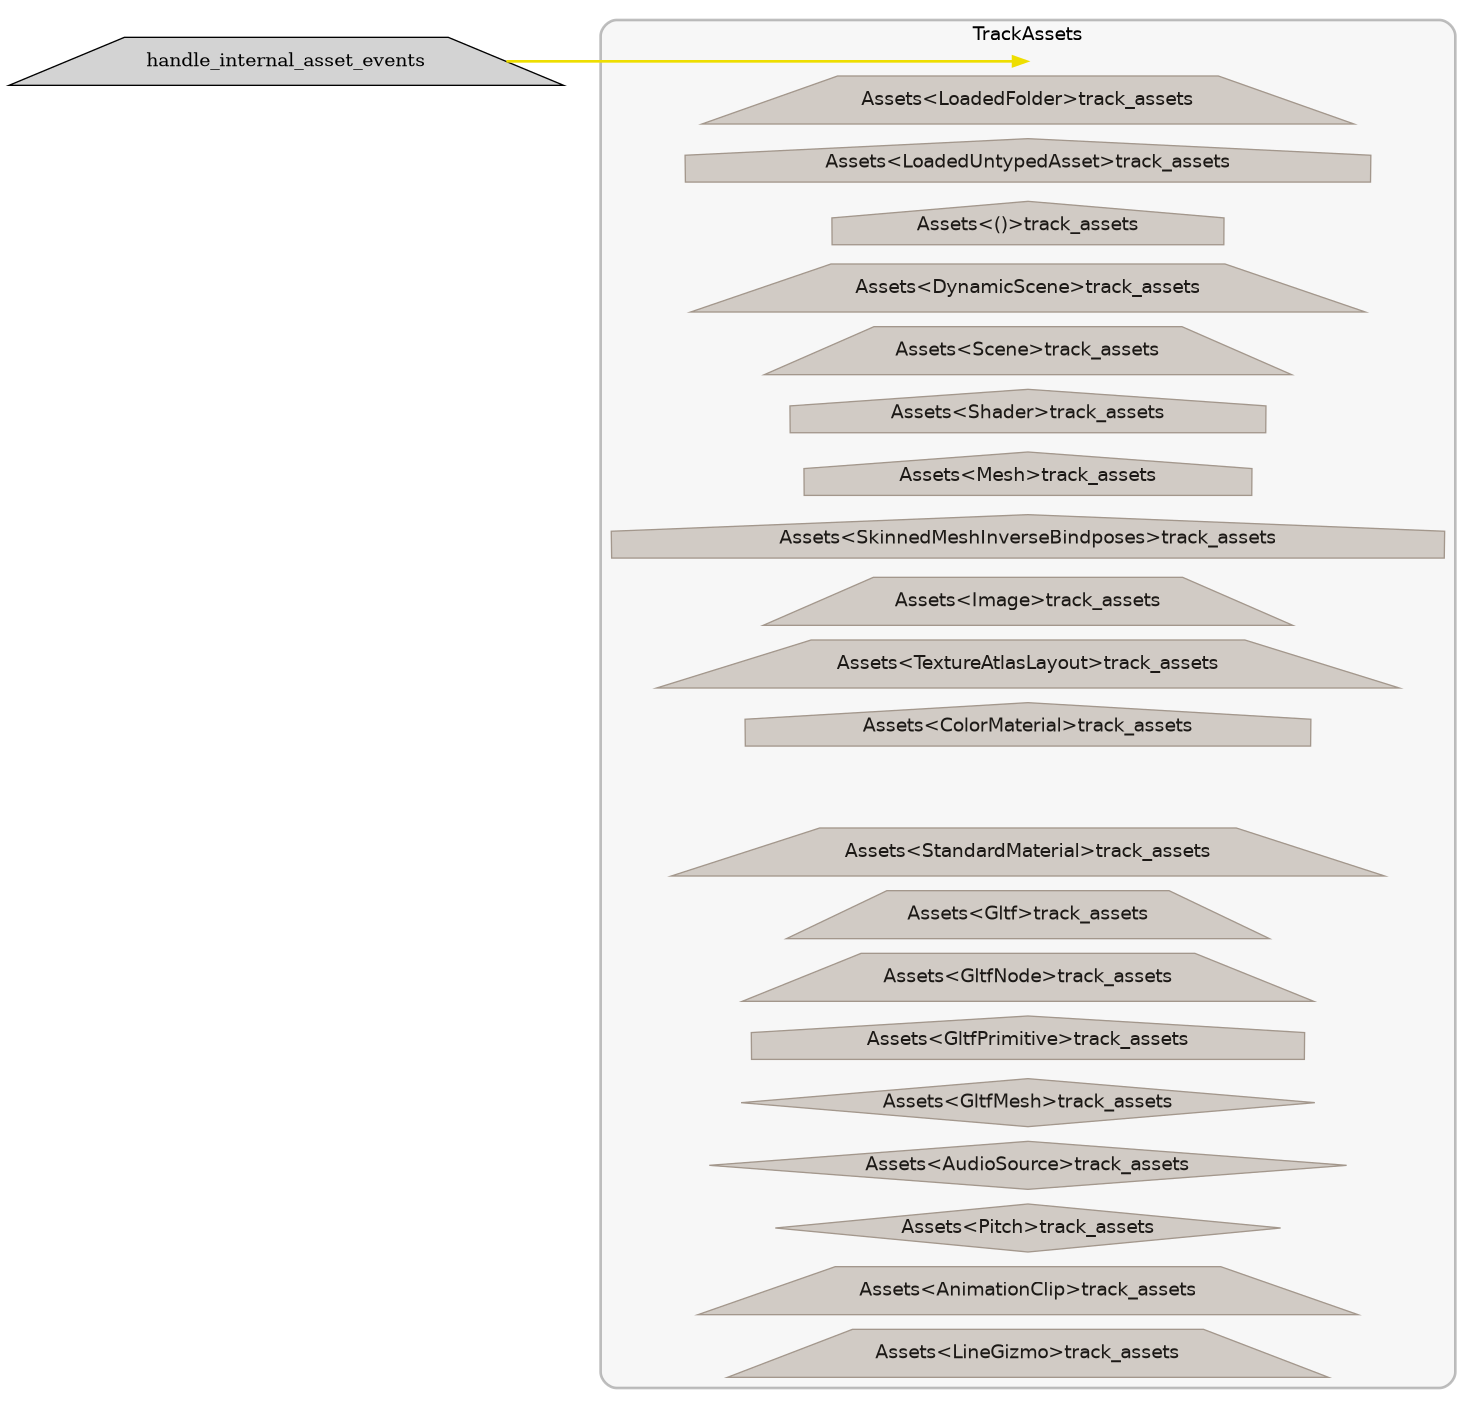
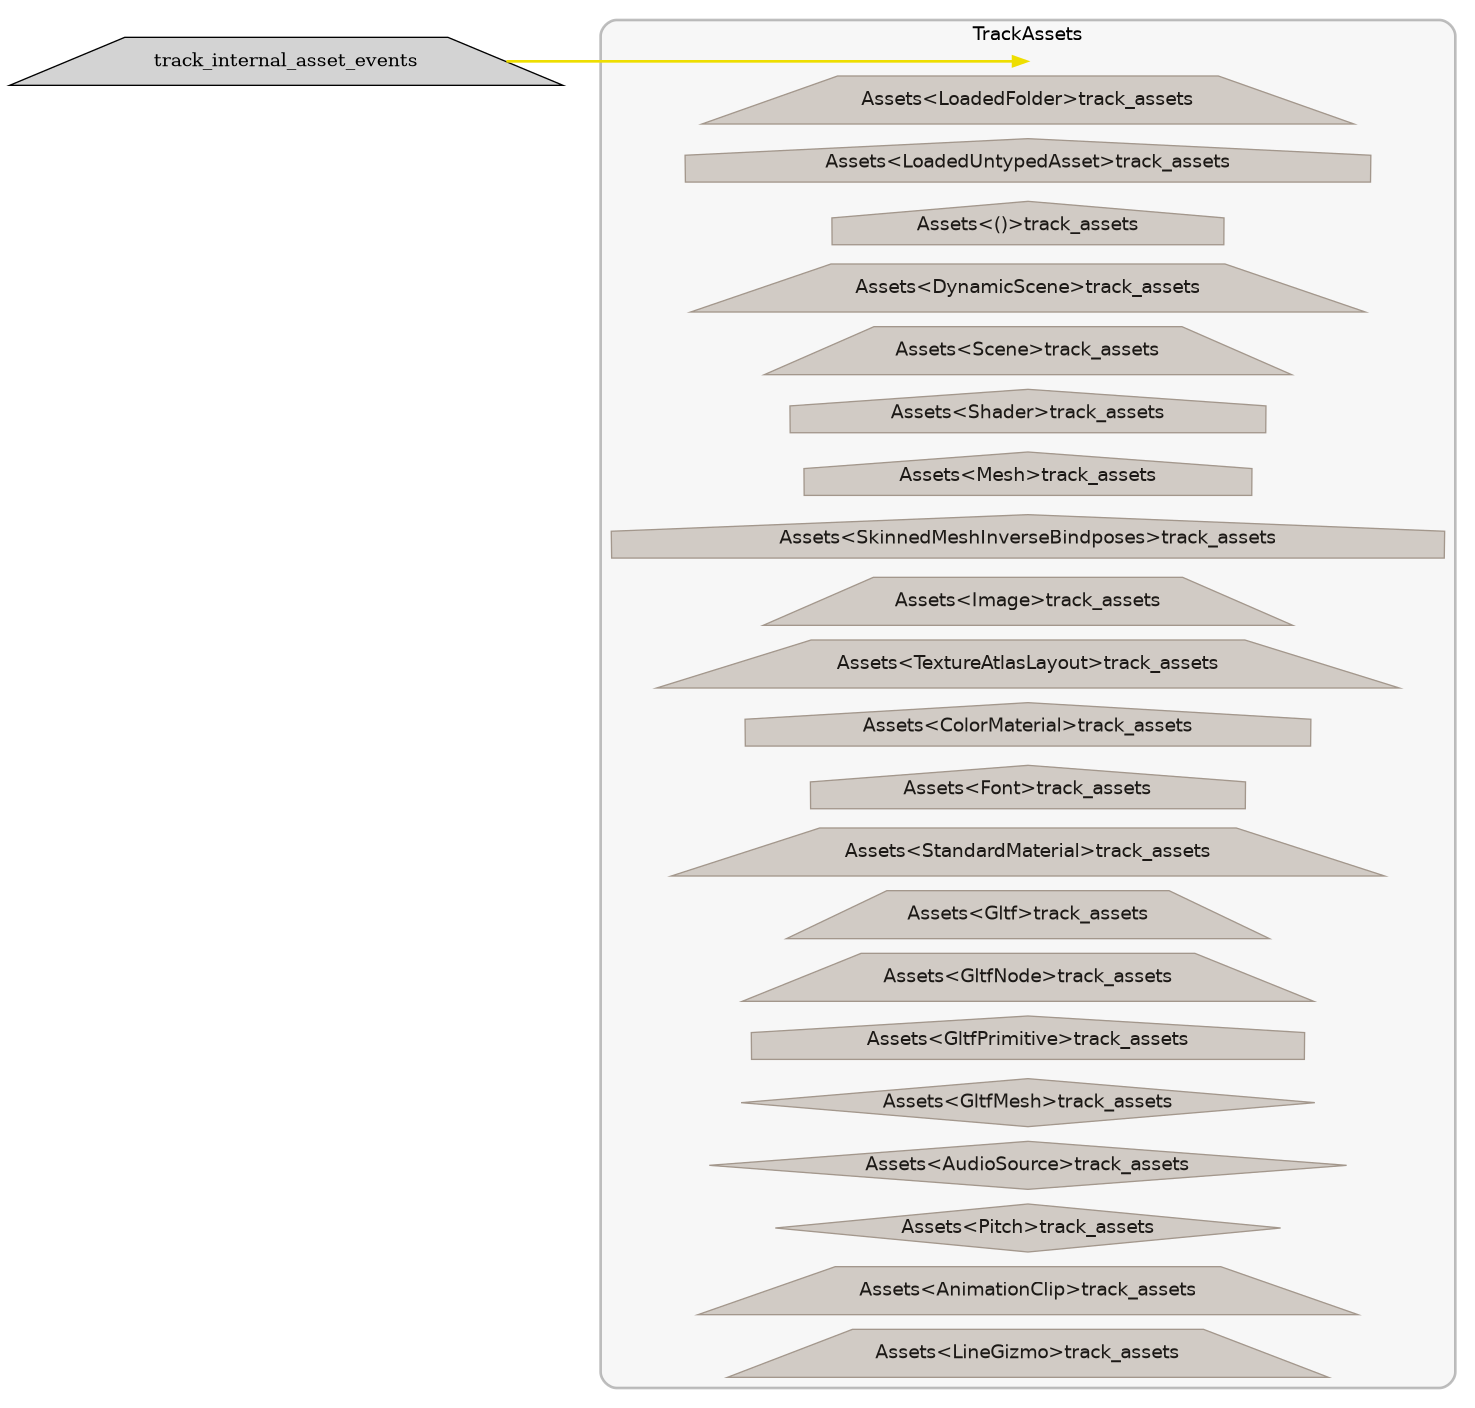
(286, 61) -> (286, 61)
none -> (1028, 789)
